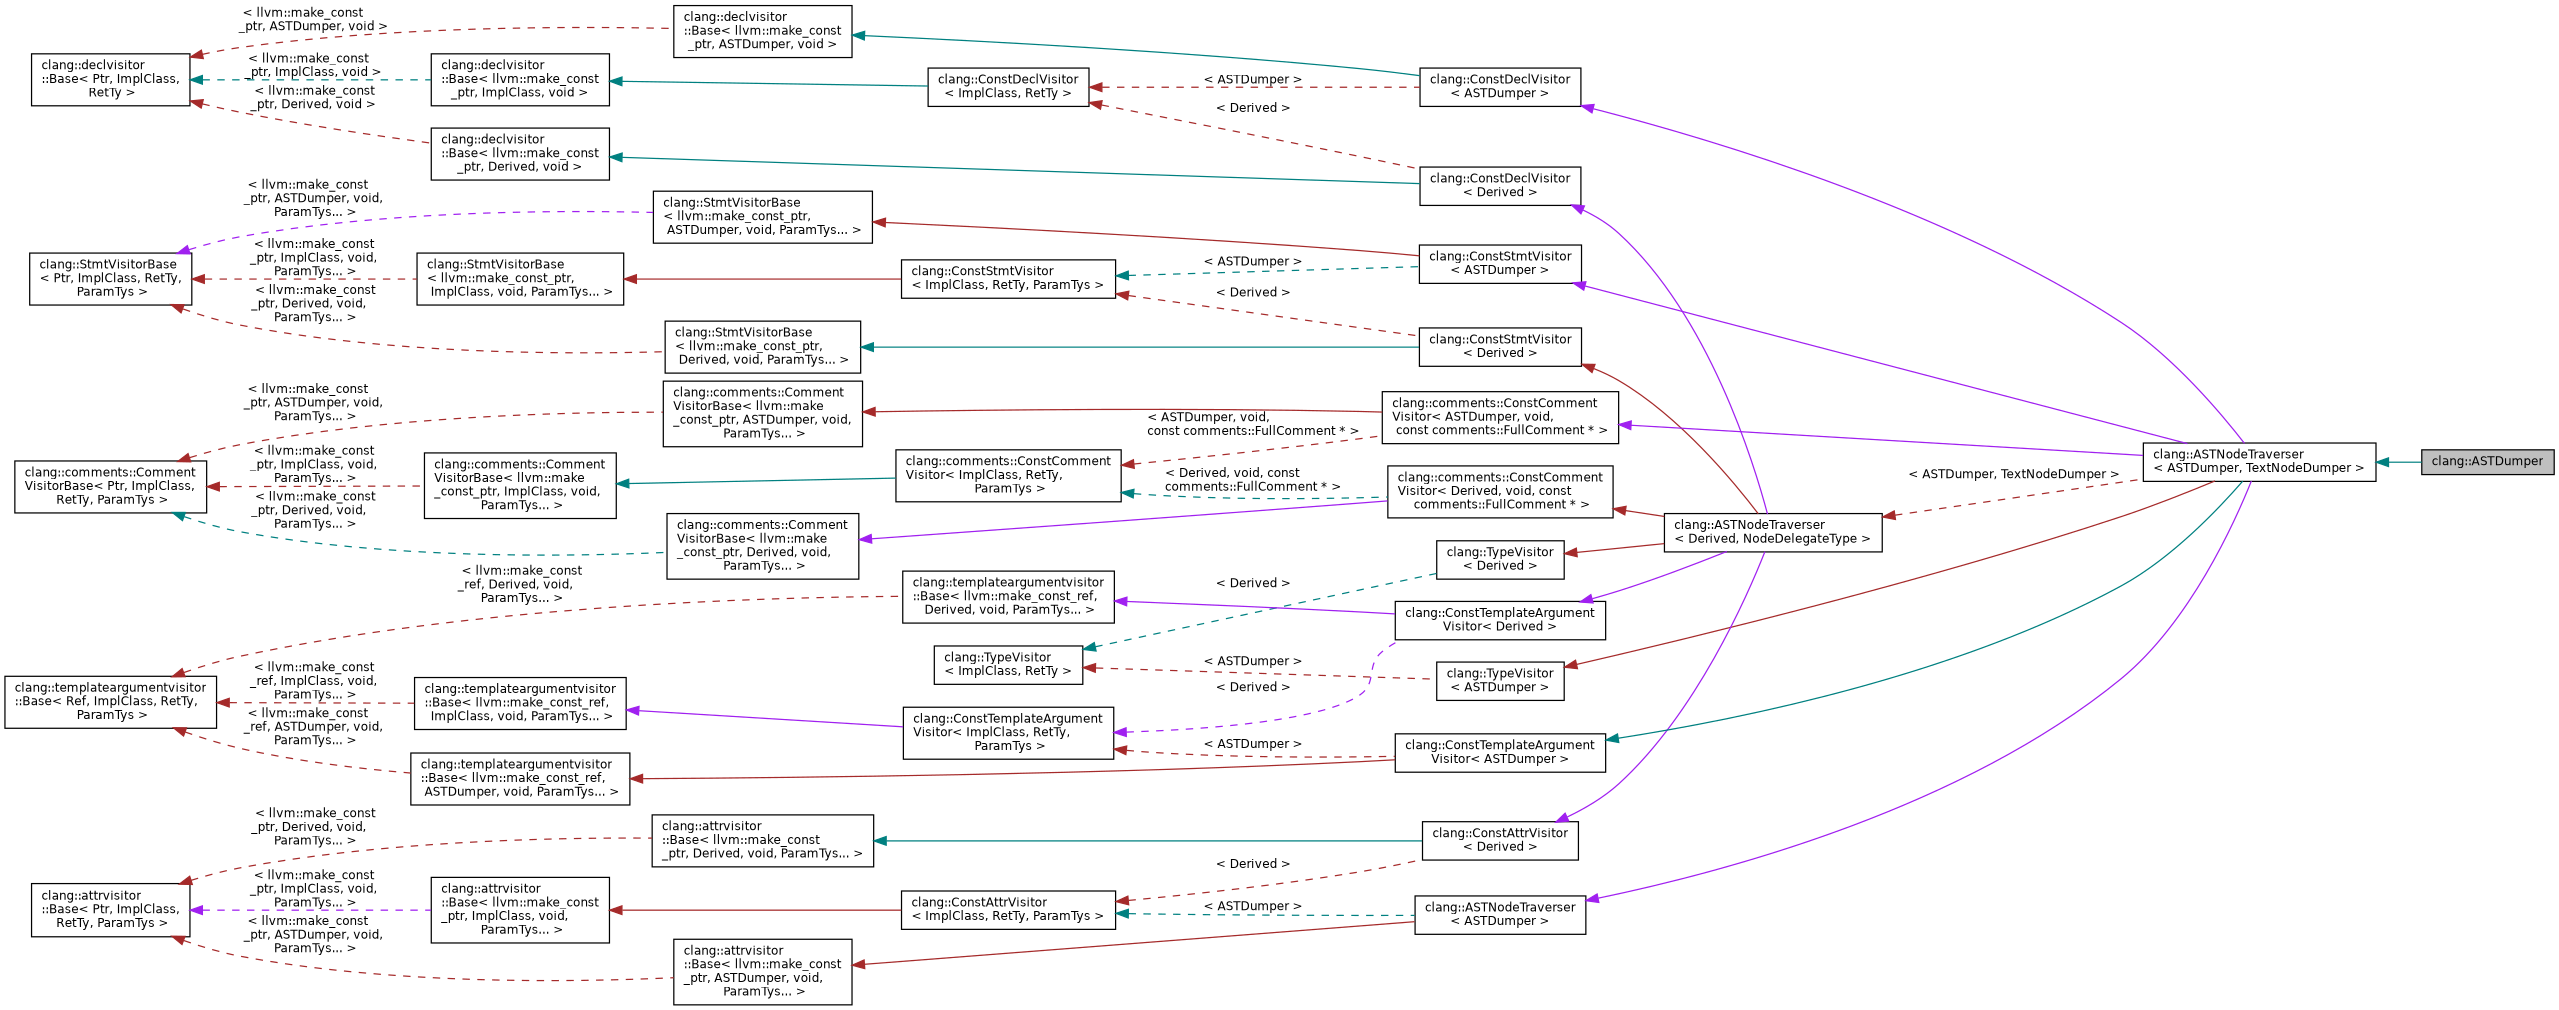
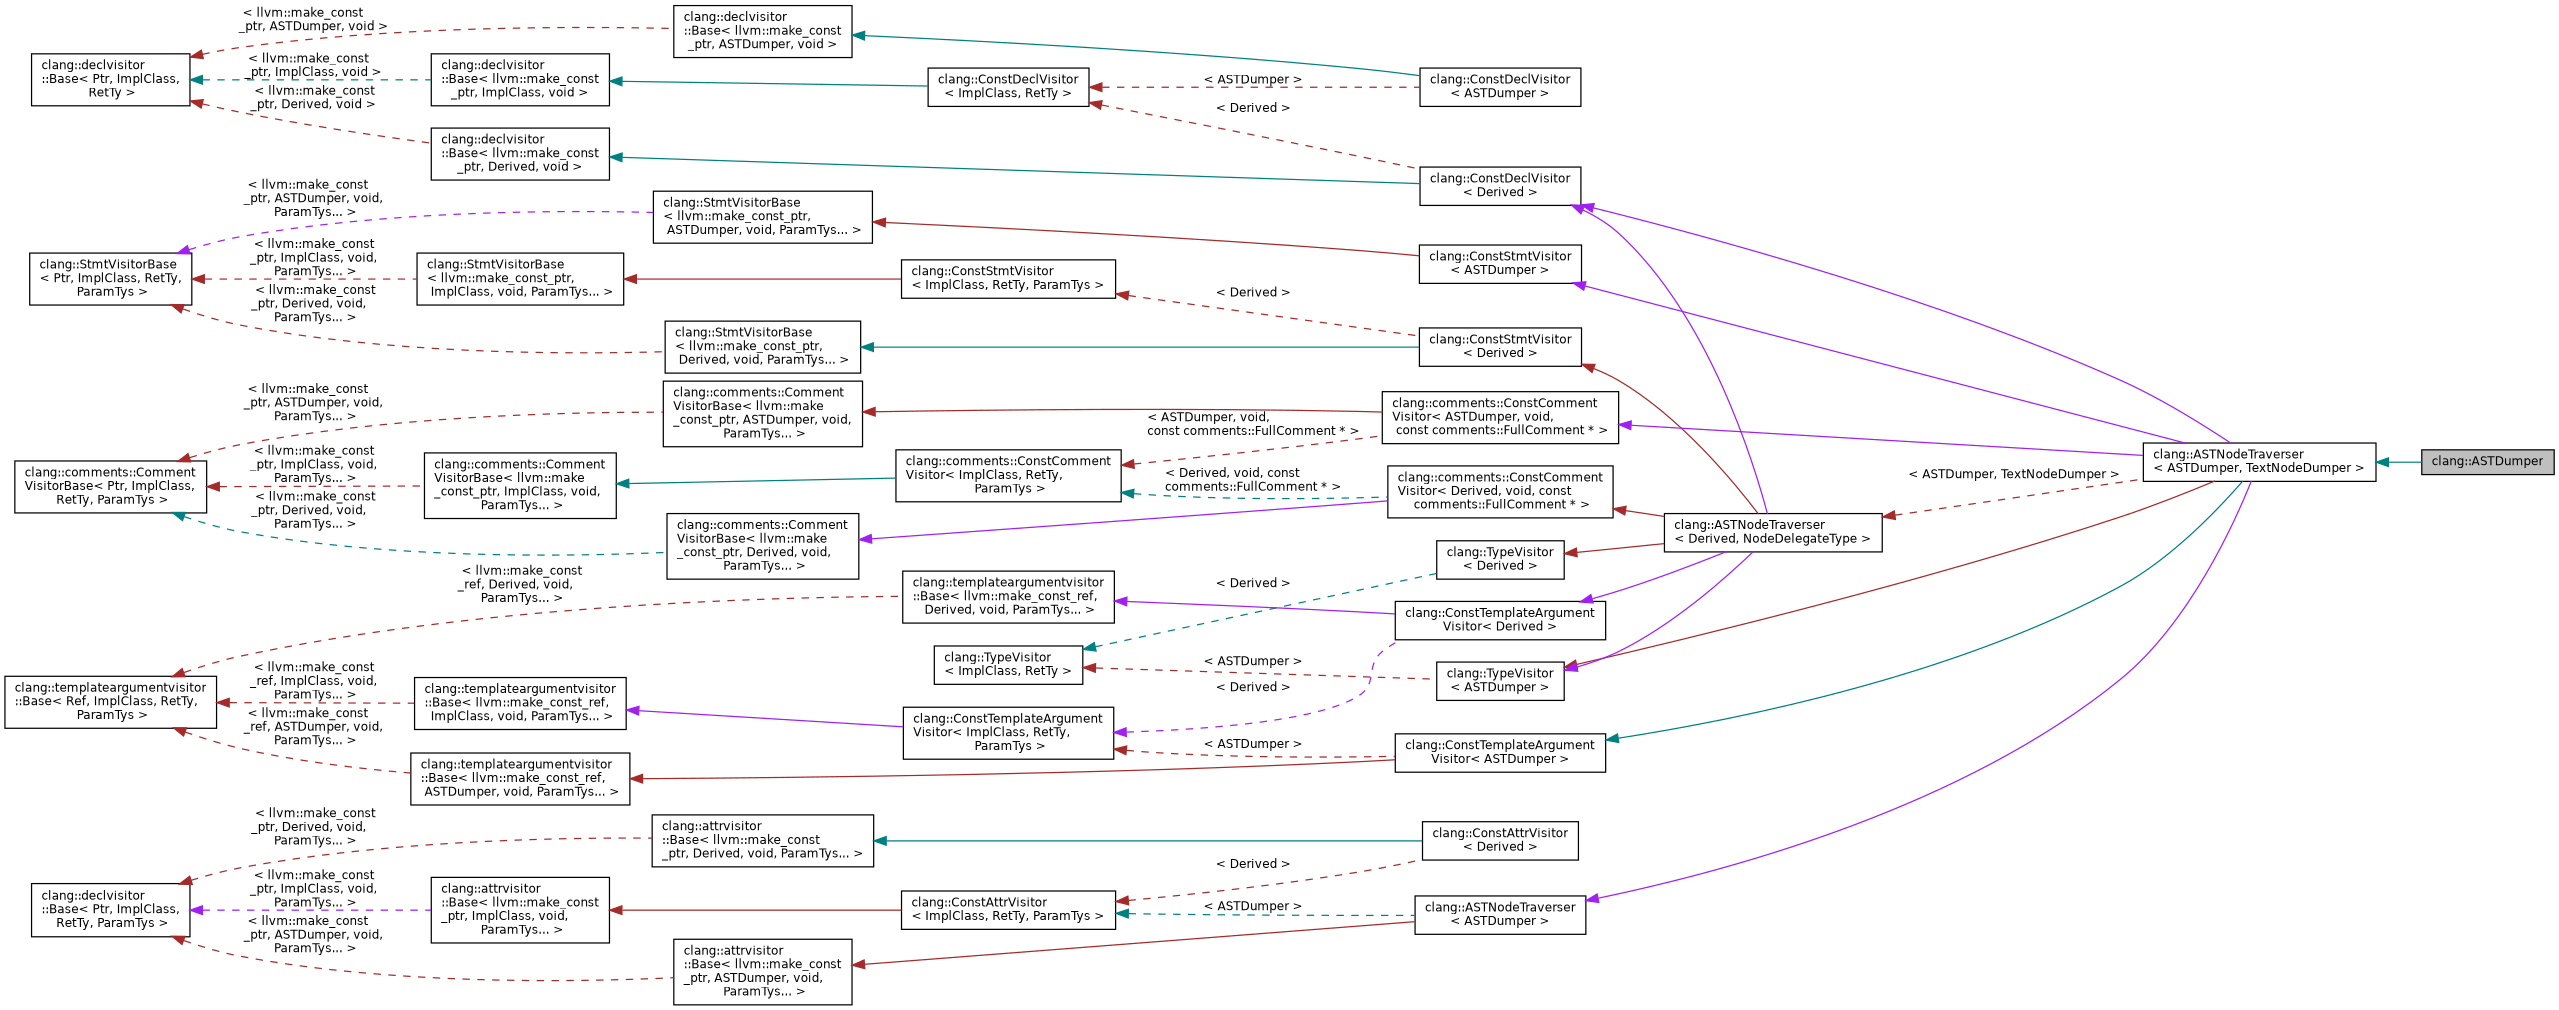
(1945, 229) -> (1921, 303)
(1274, 271) -> none
(1687, 701) -> (1672, 619)
(111, 910) -> (111, 910)
